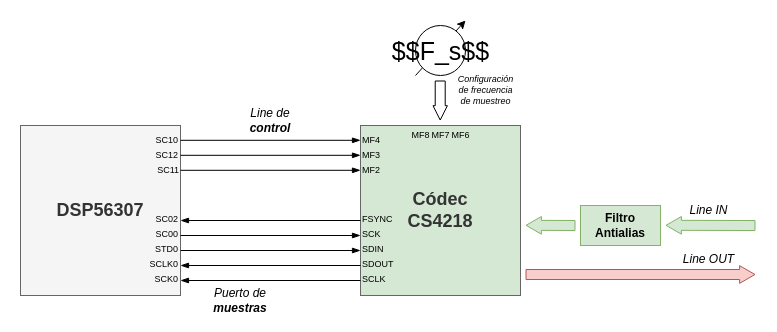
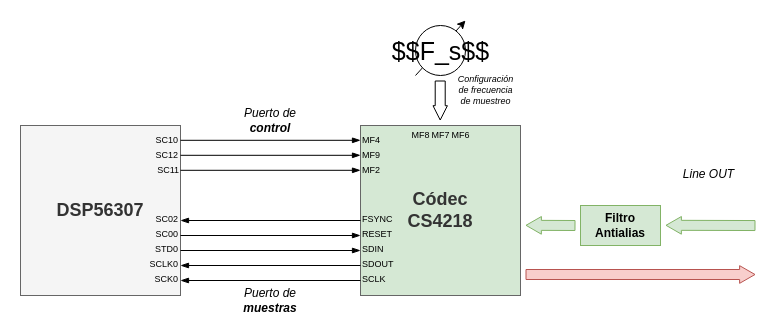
(271, 121) -> (271, 121)
(370, 156) -> (370, 156)
(708, 211) -> none
(370, 235) -> (375, 235)
(708, 260) -> (708, 175)
(241, 301) -> (271, 301)
